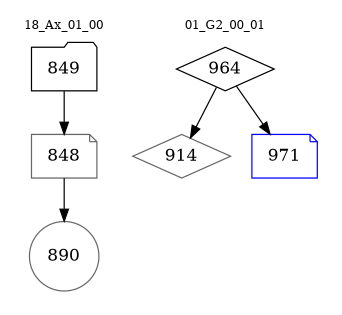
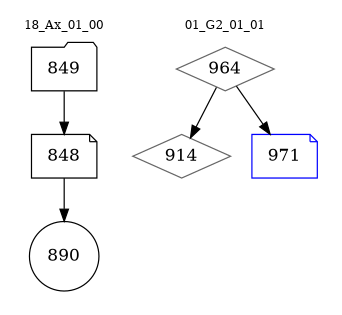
(225, 26) -> (225, 26)
(225, 69) -> (225, 69)
(64, 156) -> (64, 156)
(64, 256) -> (64, 256)
